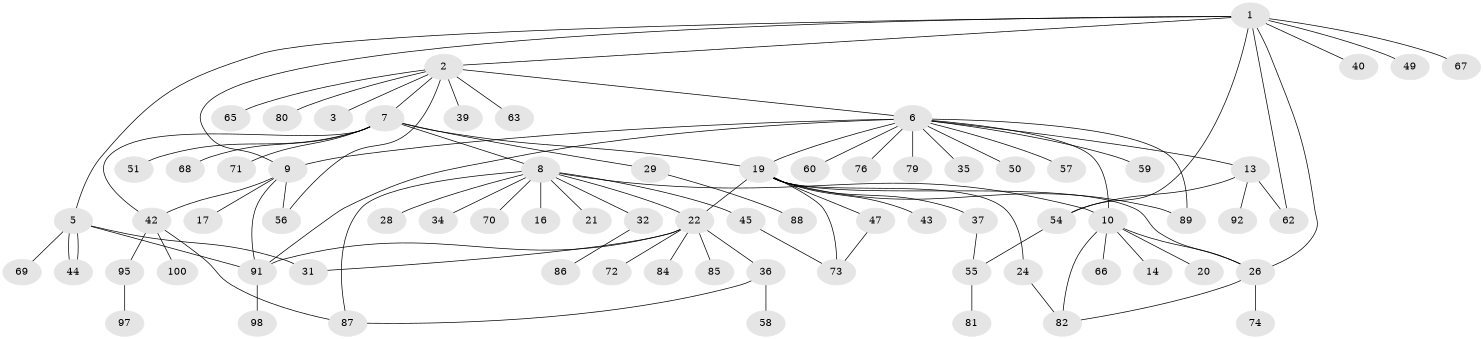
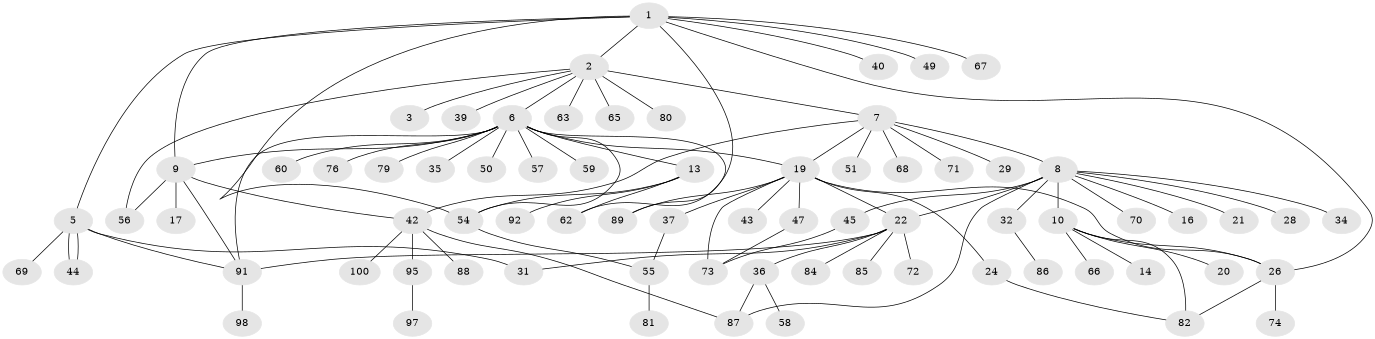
(1088, 154) -> (619, 174)
(734, 195) -> (438, 246)
